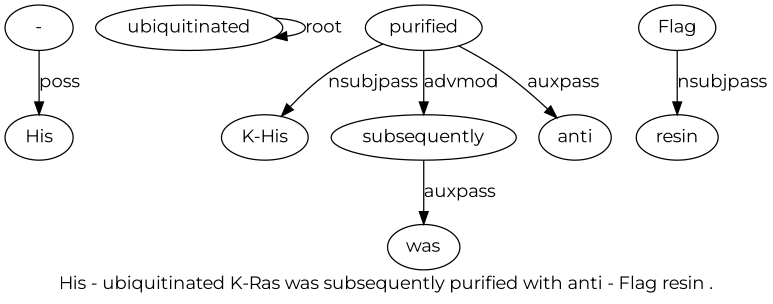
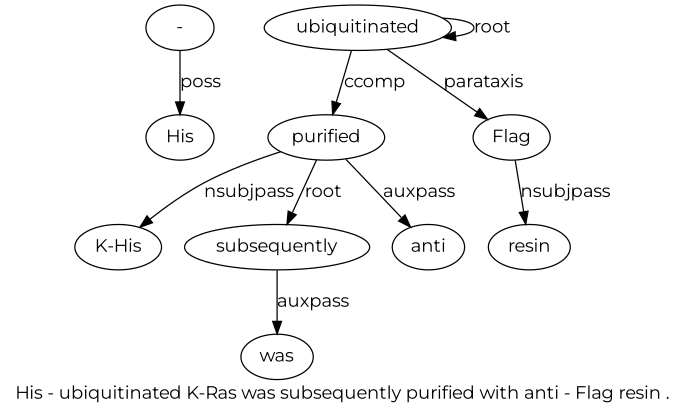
none -> (344, 77)
none -> (432, 81)
(462, 83) -> (324, 192)
